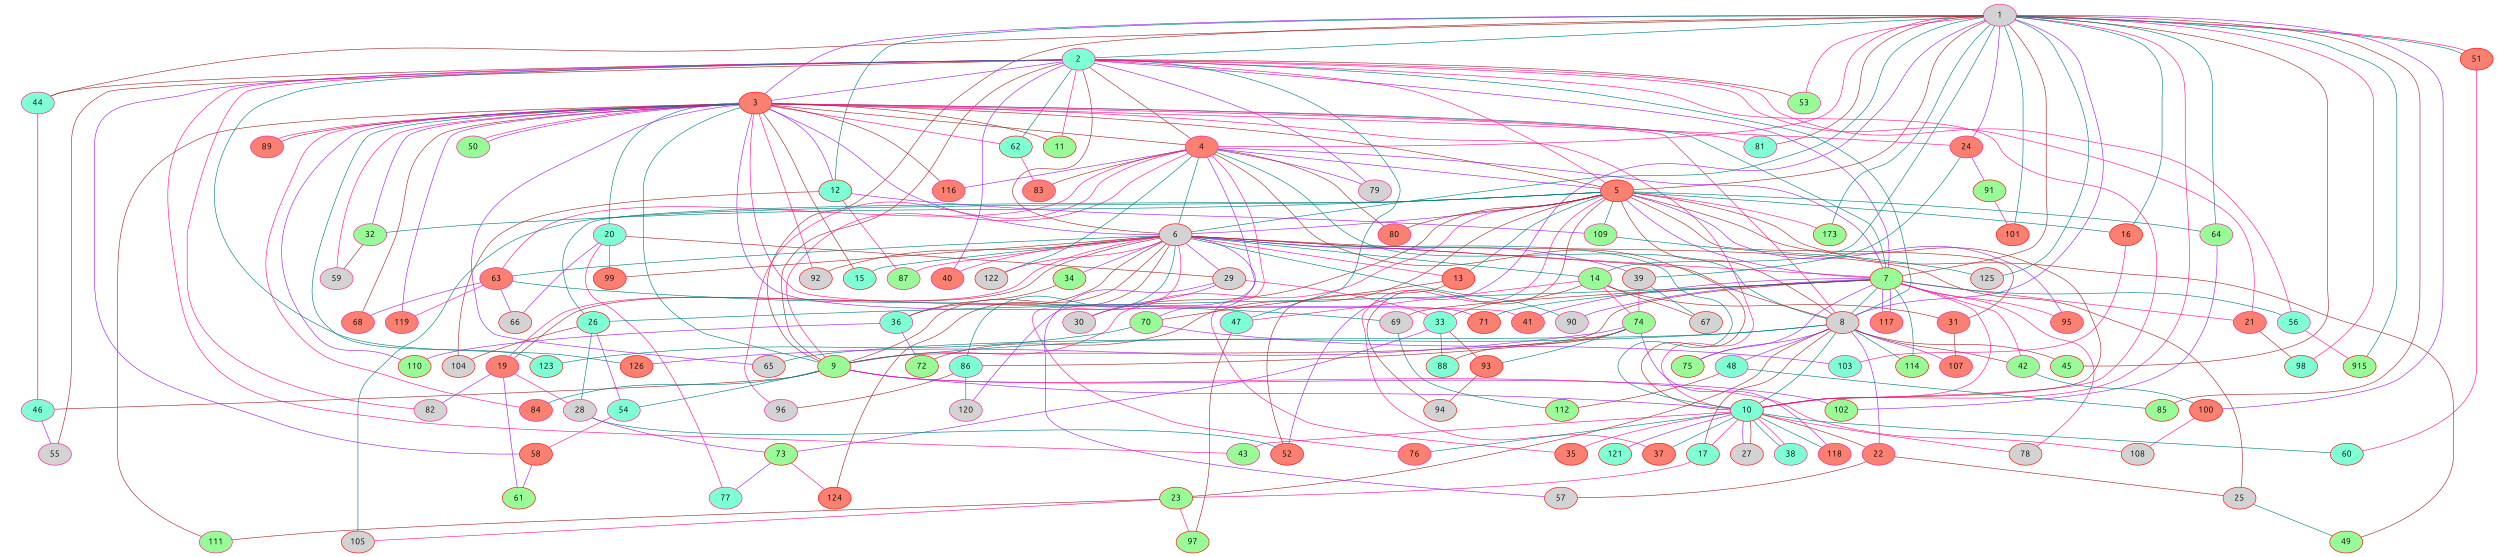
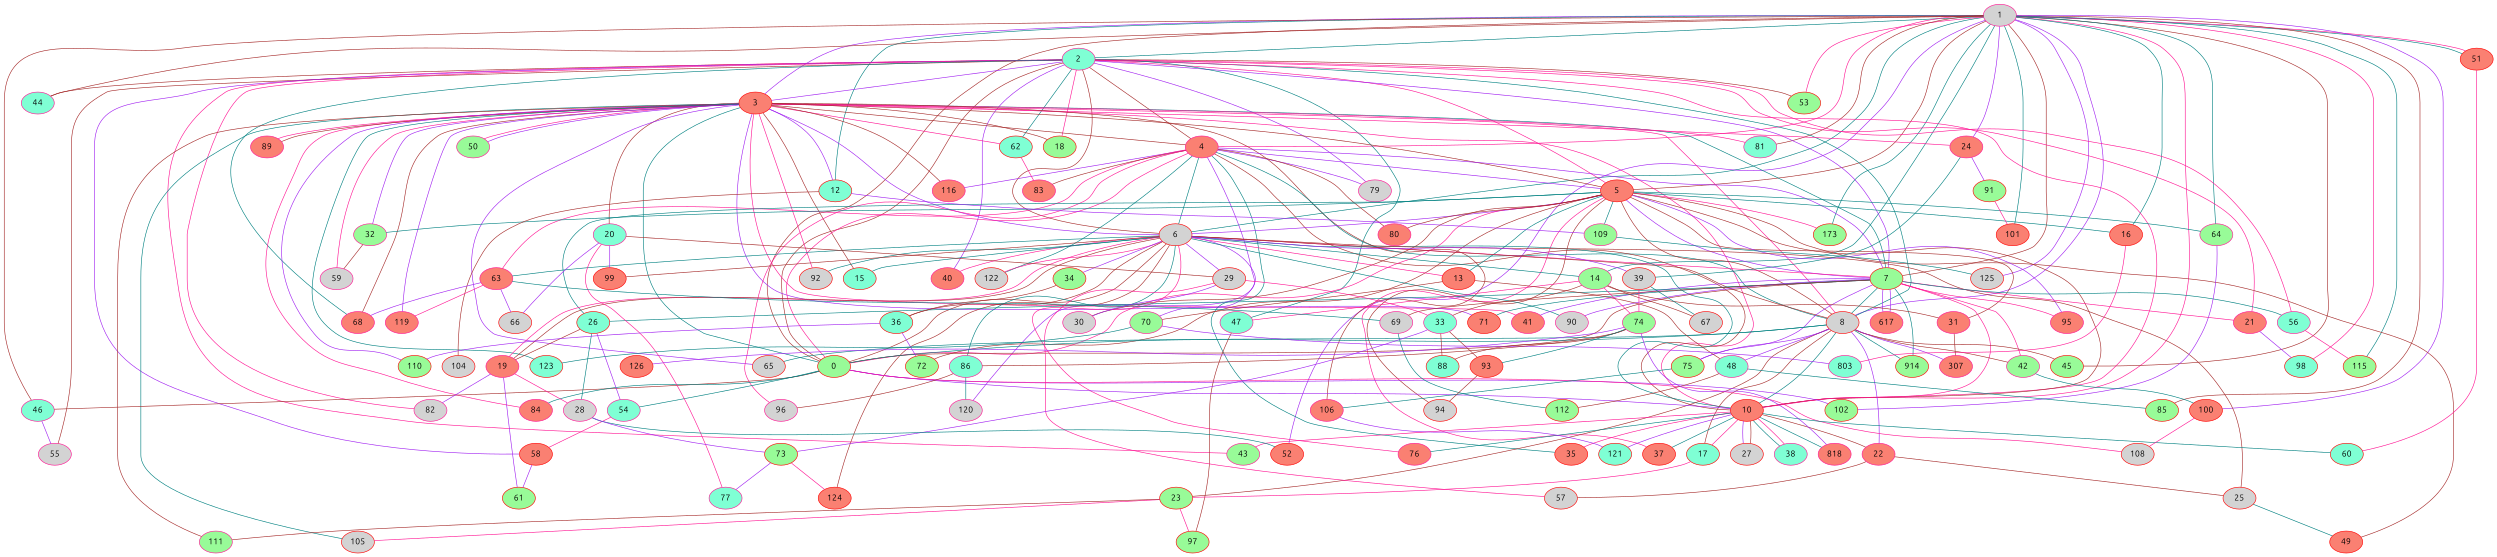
(332, 86) -> (536, 82)
(1804, 103) -> (1804, 103)
(642, 130) -> (642, 130)
(1060, 147) -> (1060, 147)
(2088, 161) -> (2088, 161)
(517, 239) -> (227, 146)
(993, 250) -> (993, 250)
(38, 257) -> (826, 26)
(904, 279) -> none
(896, 323) -> (896, 323)
(1886, 323) -> (1886, 323)
(1276, 326) -> (1626, 301)
(551, 334) -> (543, 347)
(2276, 345) -> (2276, 345)
(834, 366) -> (834, 366)
(1845, 366) -> (1845, 366)
(1912, 366) -> (1912, 366)
(1956, 366) -> (1956, 366)
(2360, 366) -> (2360, 366)
(1248, 387) -> (1248, 387)
none -> (1327, 410)
(1747, 410) -> (1747, 410)
(1835, 454) -> (1835, 454)
(2025, 454) -> none
(1176, 459) -> (1176, 459)
(2346, 542) -> (2346, 542)
